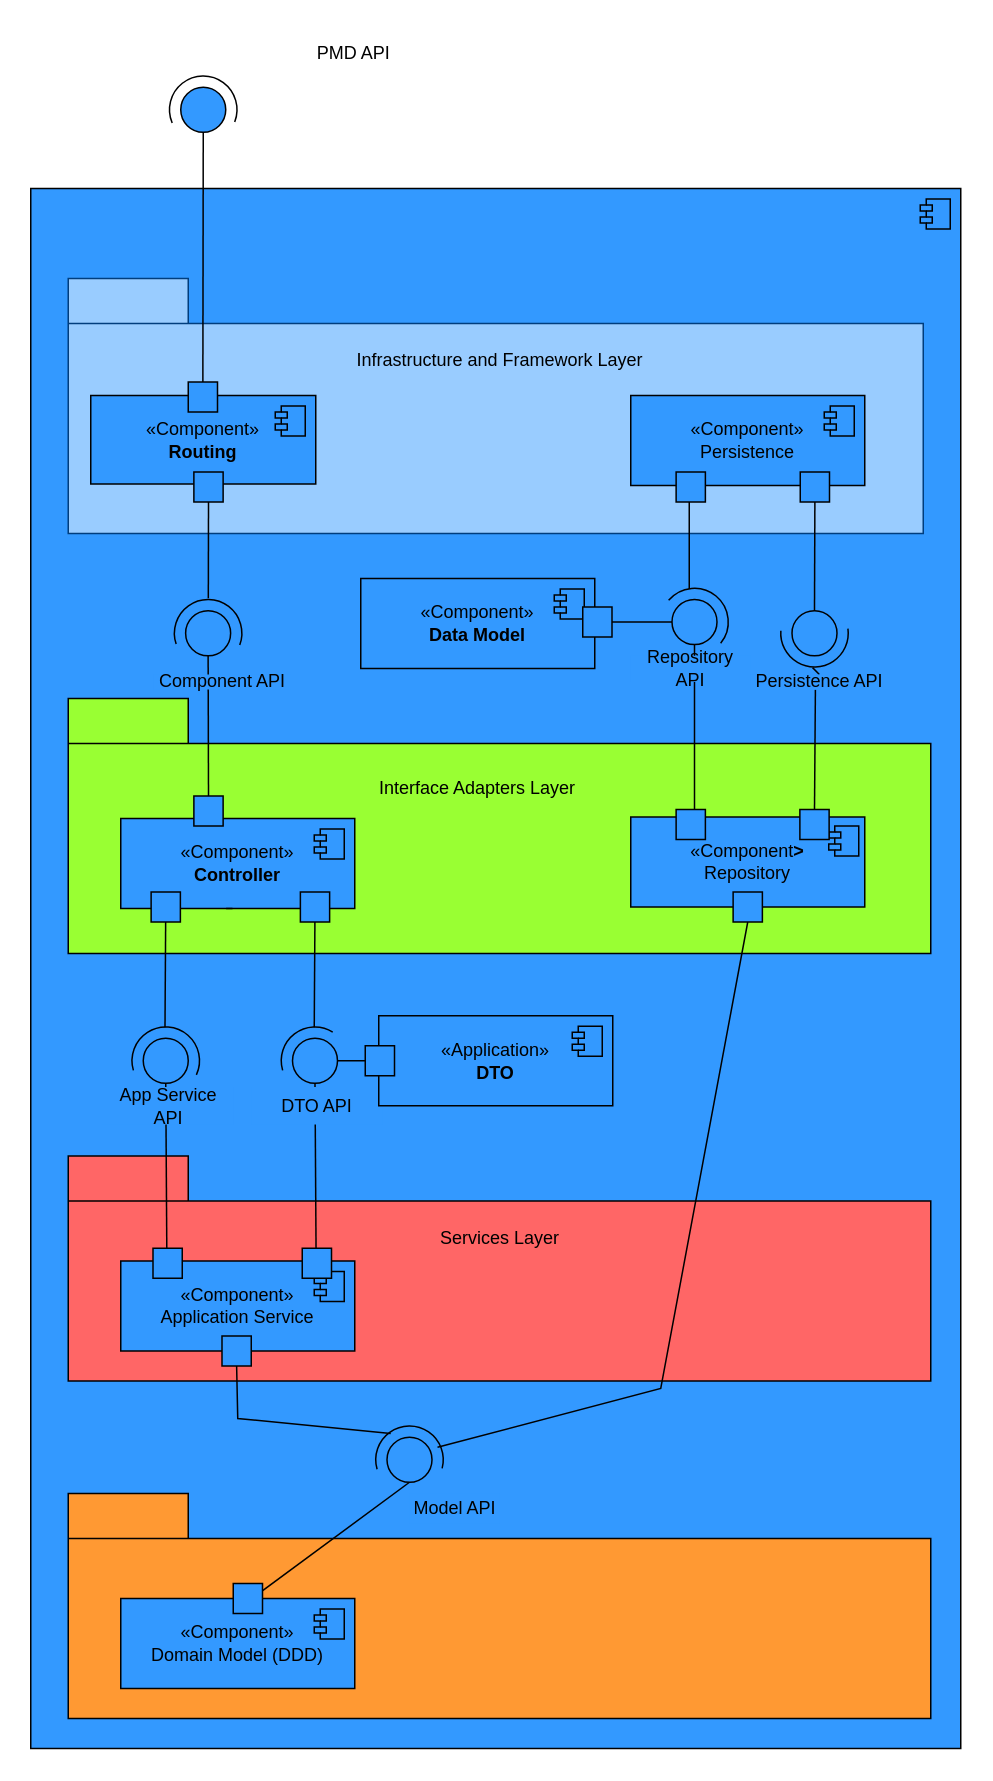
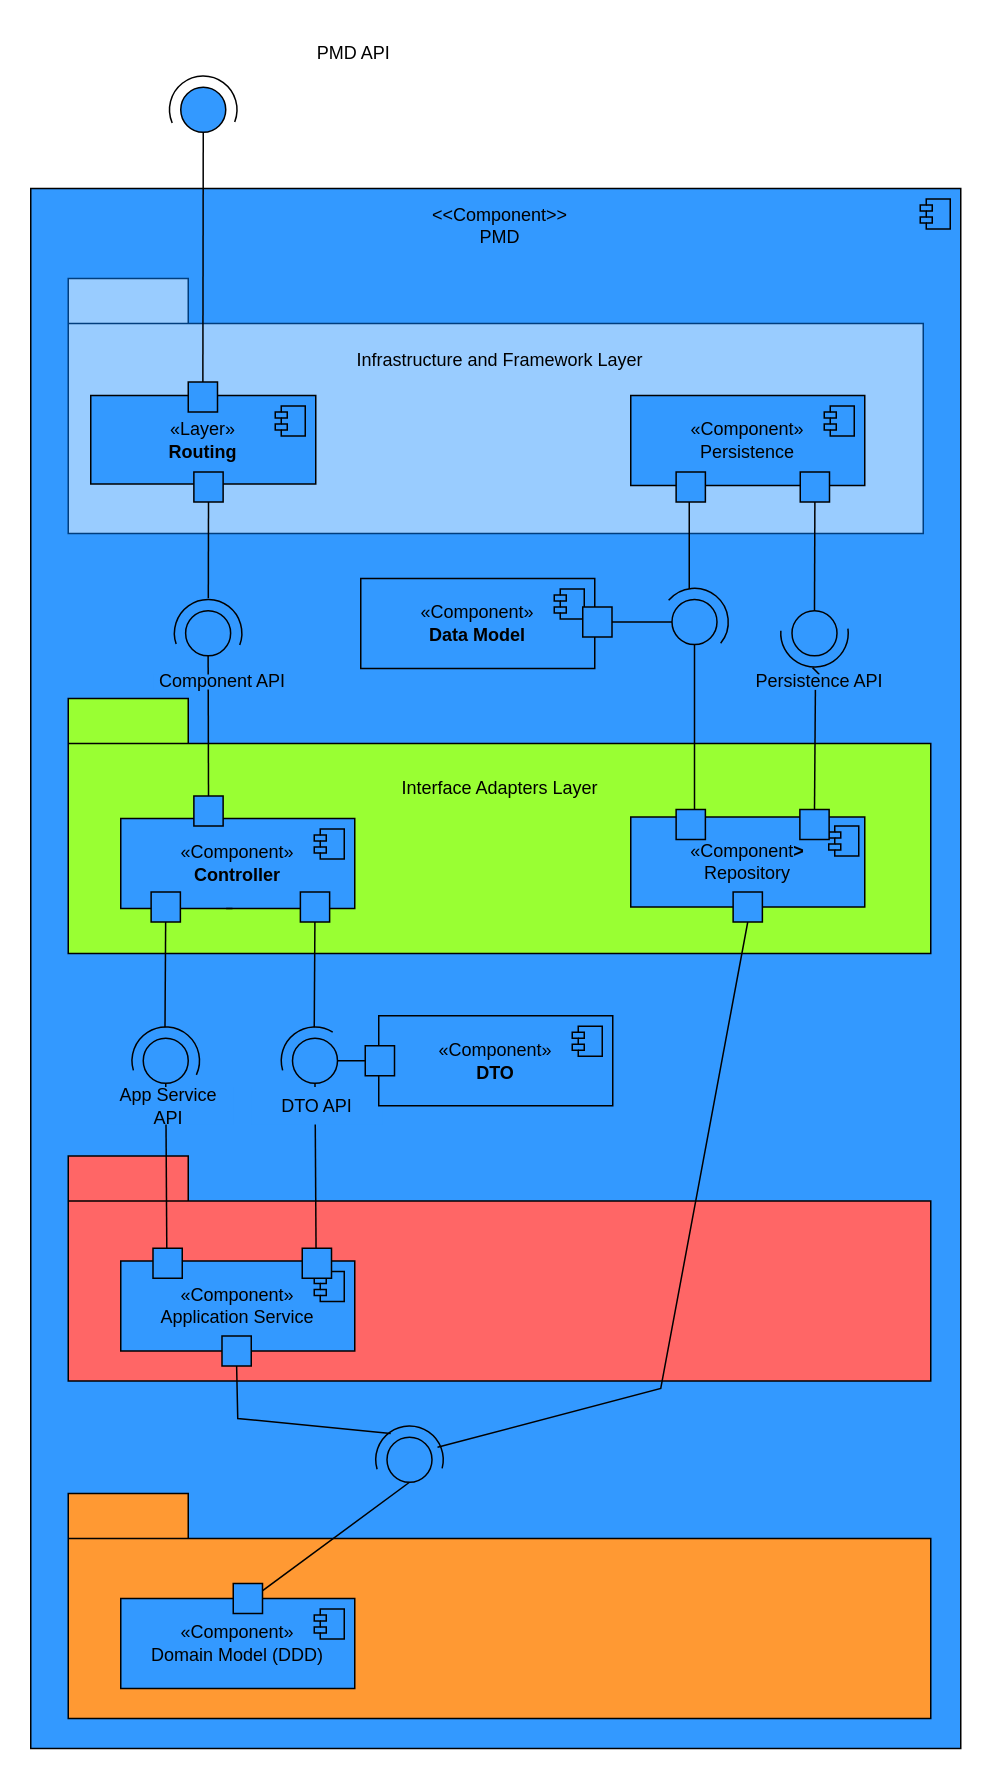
none -> (500, 226)
(203, 440) -> (203, 440)
(691, 669) -> none
(477, 788) -> (500, 788)
(496, 1061) -> (496, 1061)
(500, 1238) -> none
(455, 1508) -> none
